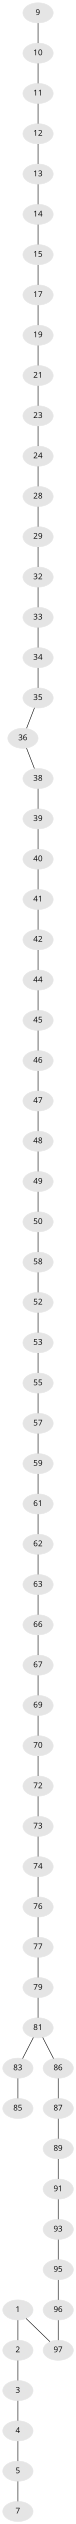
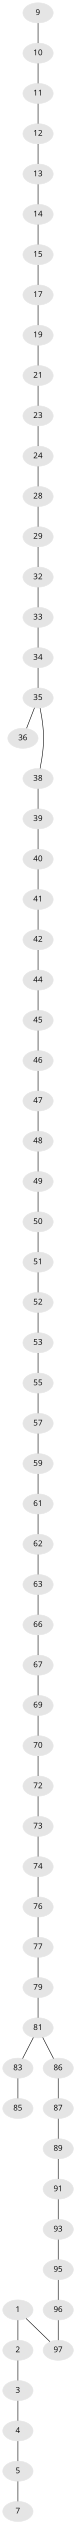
(30, 758) -> (44, 738)
(38, 1262) -> (38, 1262)
